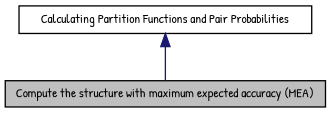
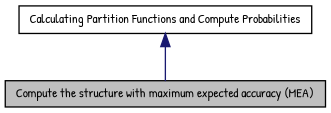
(165, 20) -> (165, 20)
